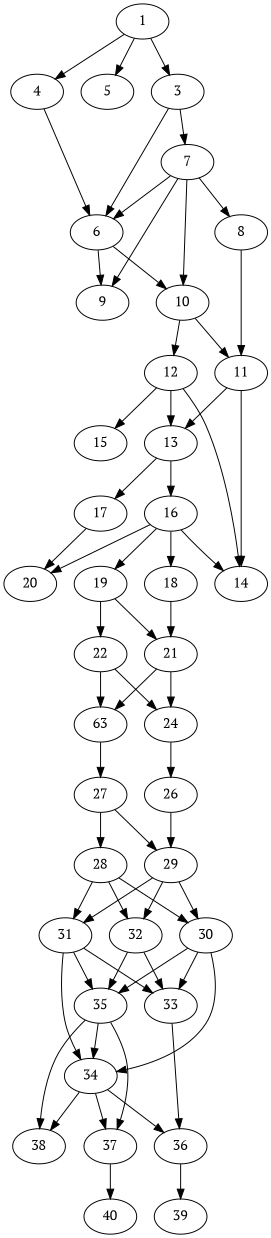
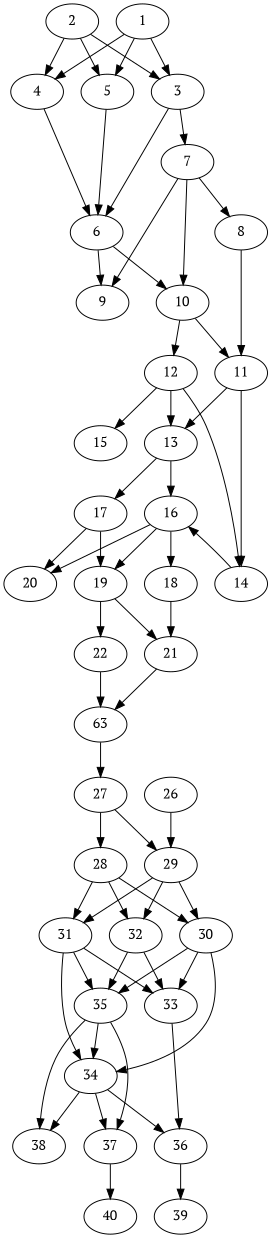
none -> (72, 21)
(146, 194) -> (102, 157)
none -> (101, 542)
(198, 547) -> (214, 550)
(171, 724) -> none
